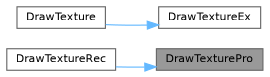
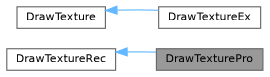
(126, 25) -> (138, 10)
(130, 67) -> (142, 52)
